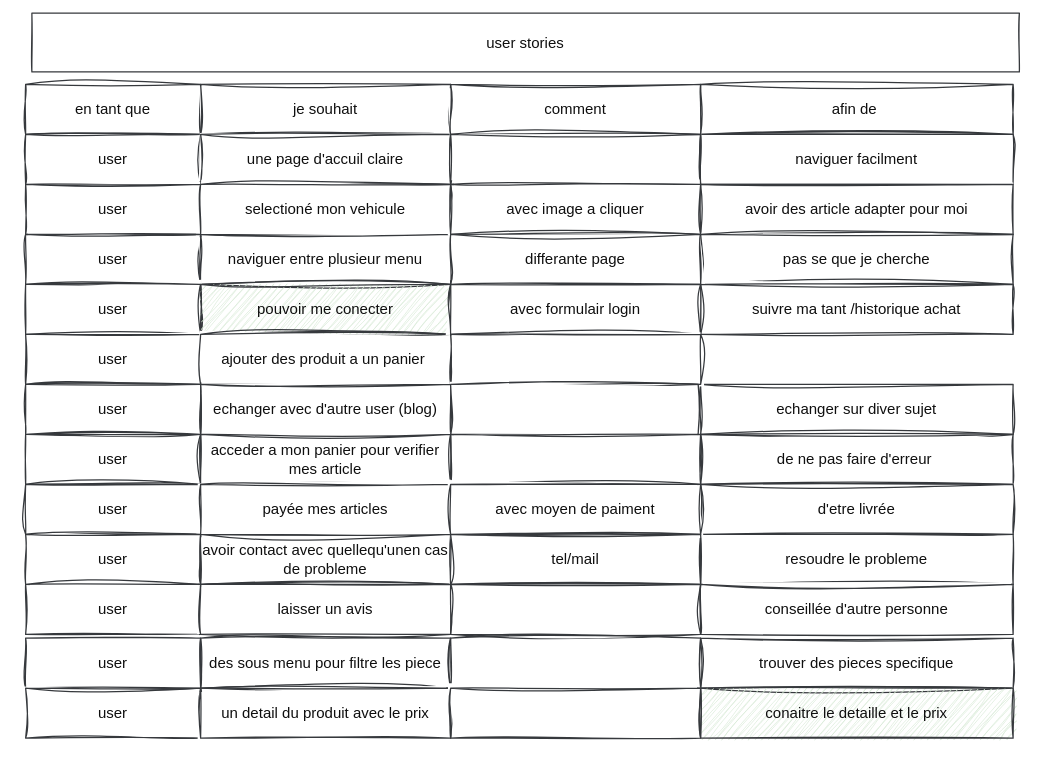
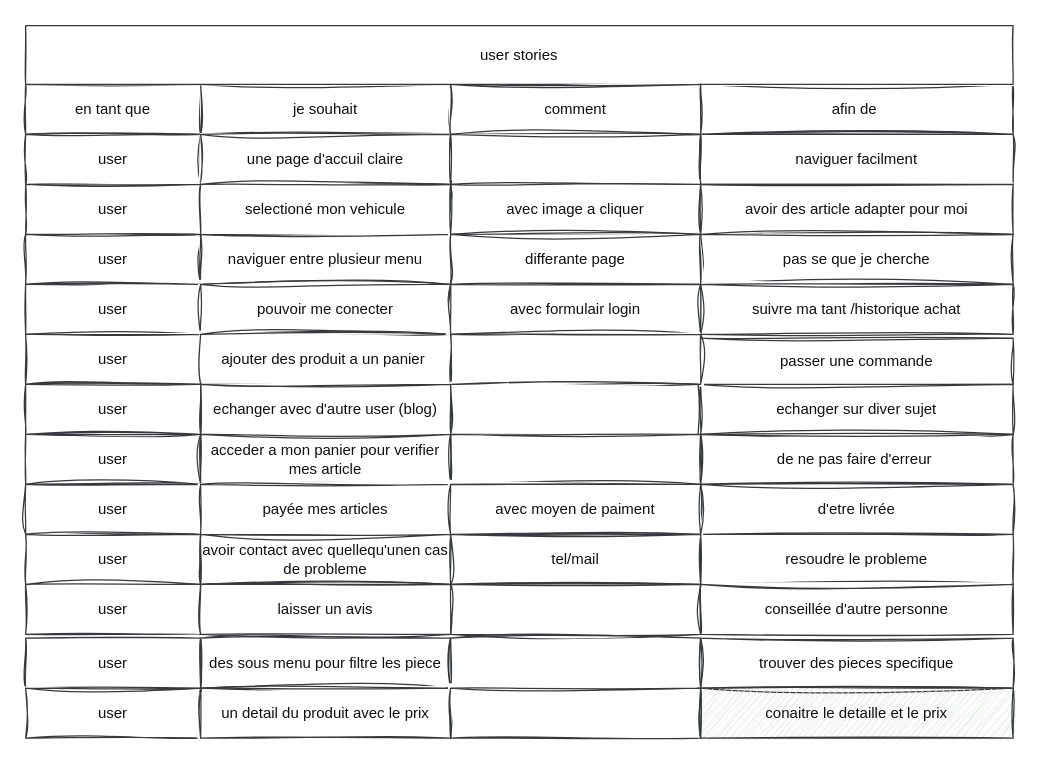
(526, 43) -> (519, 55)
(326, 309) -> (326, 309)
none -> (857, 361)
